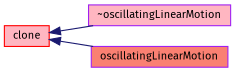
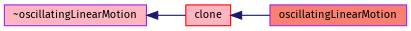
(77, 28) -> (172, 15)
